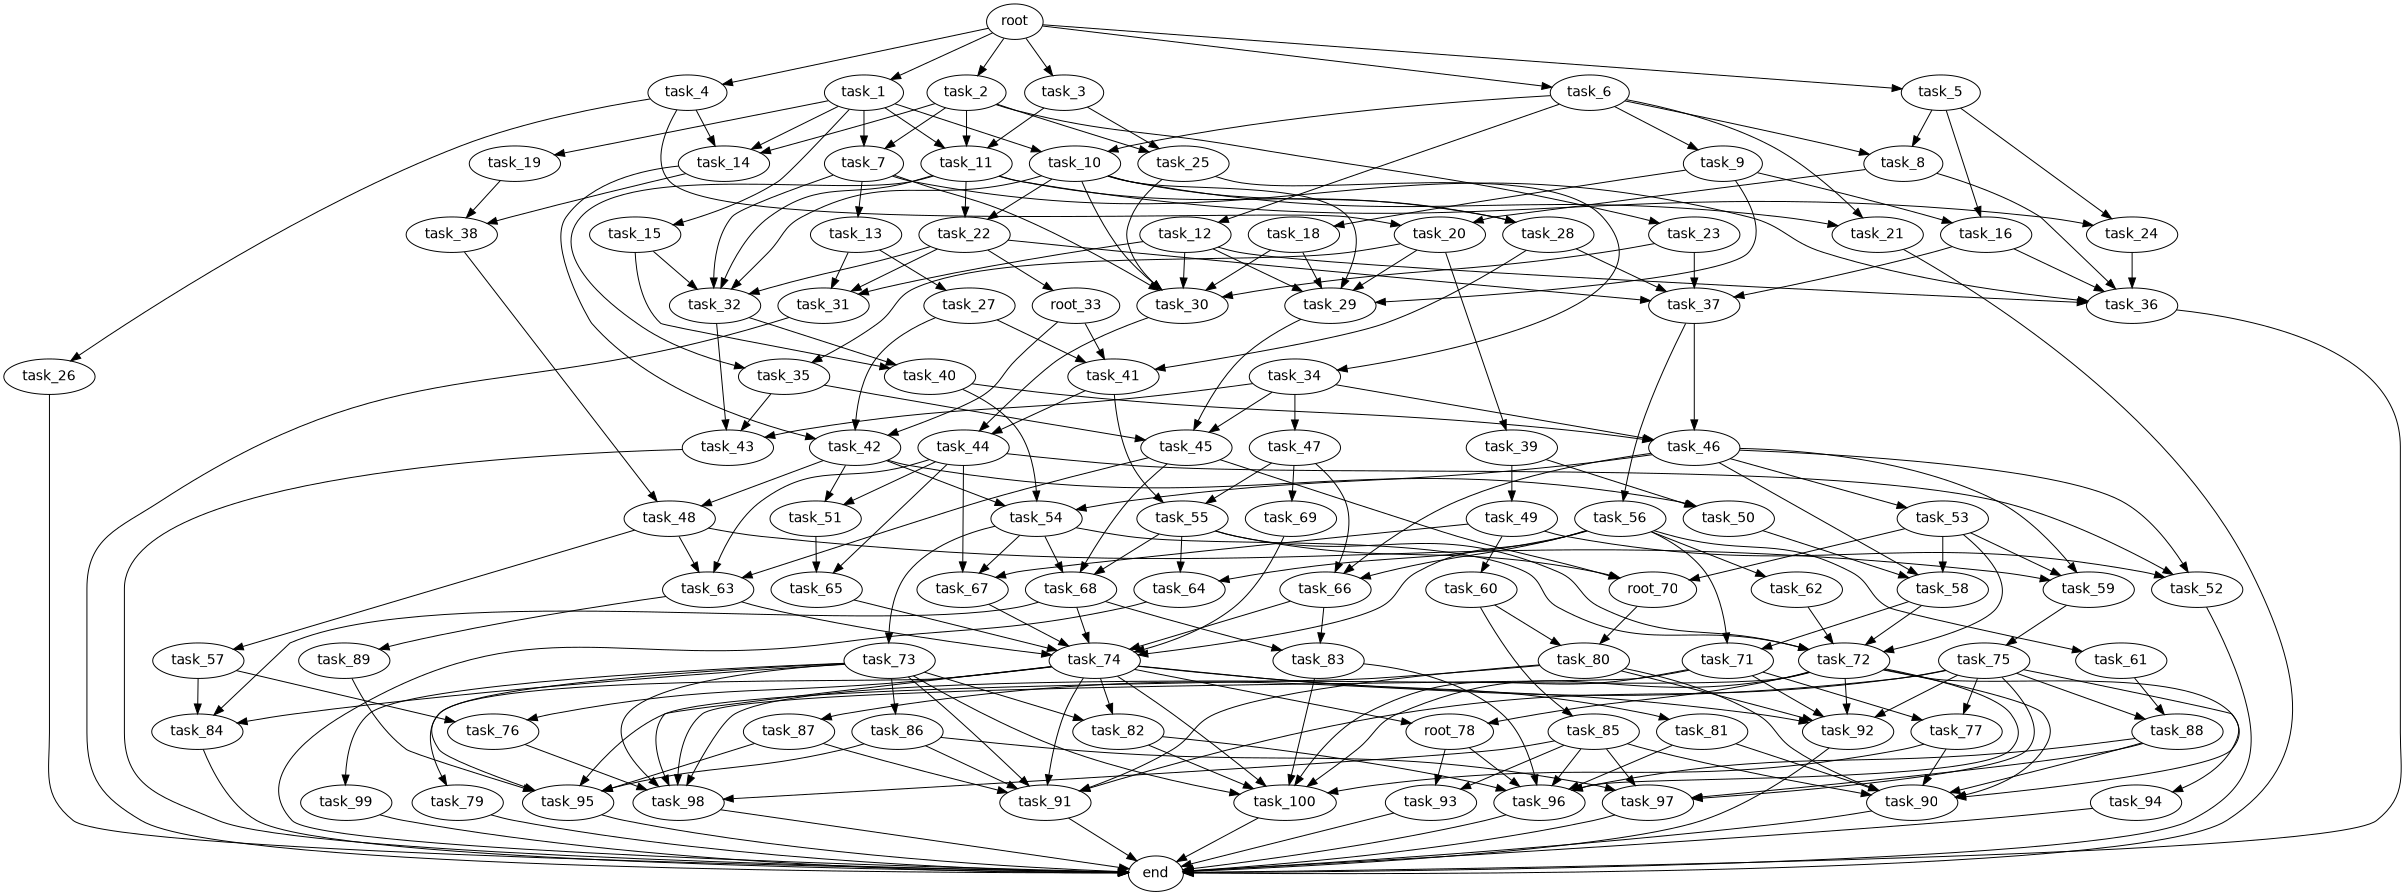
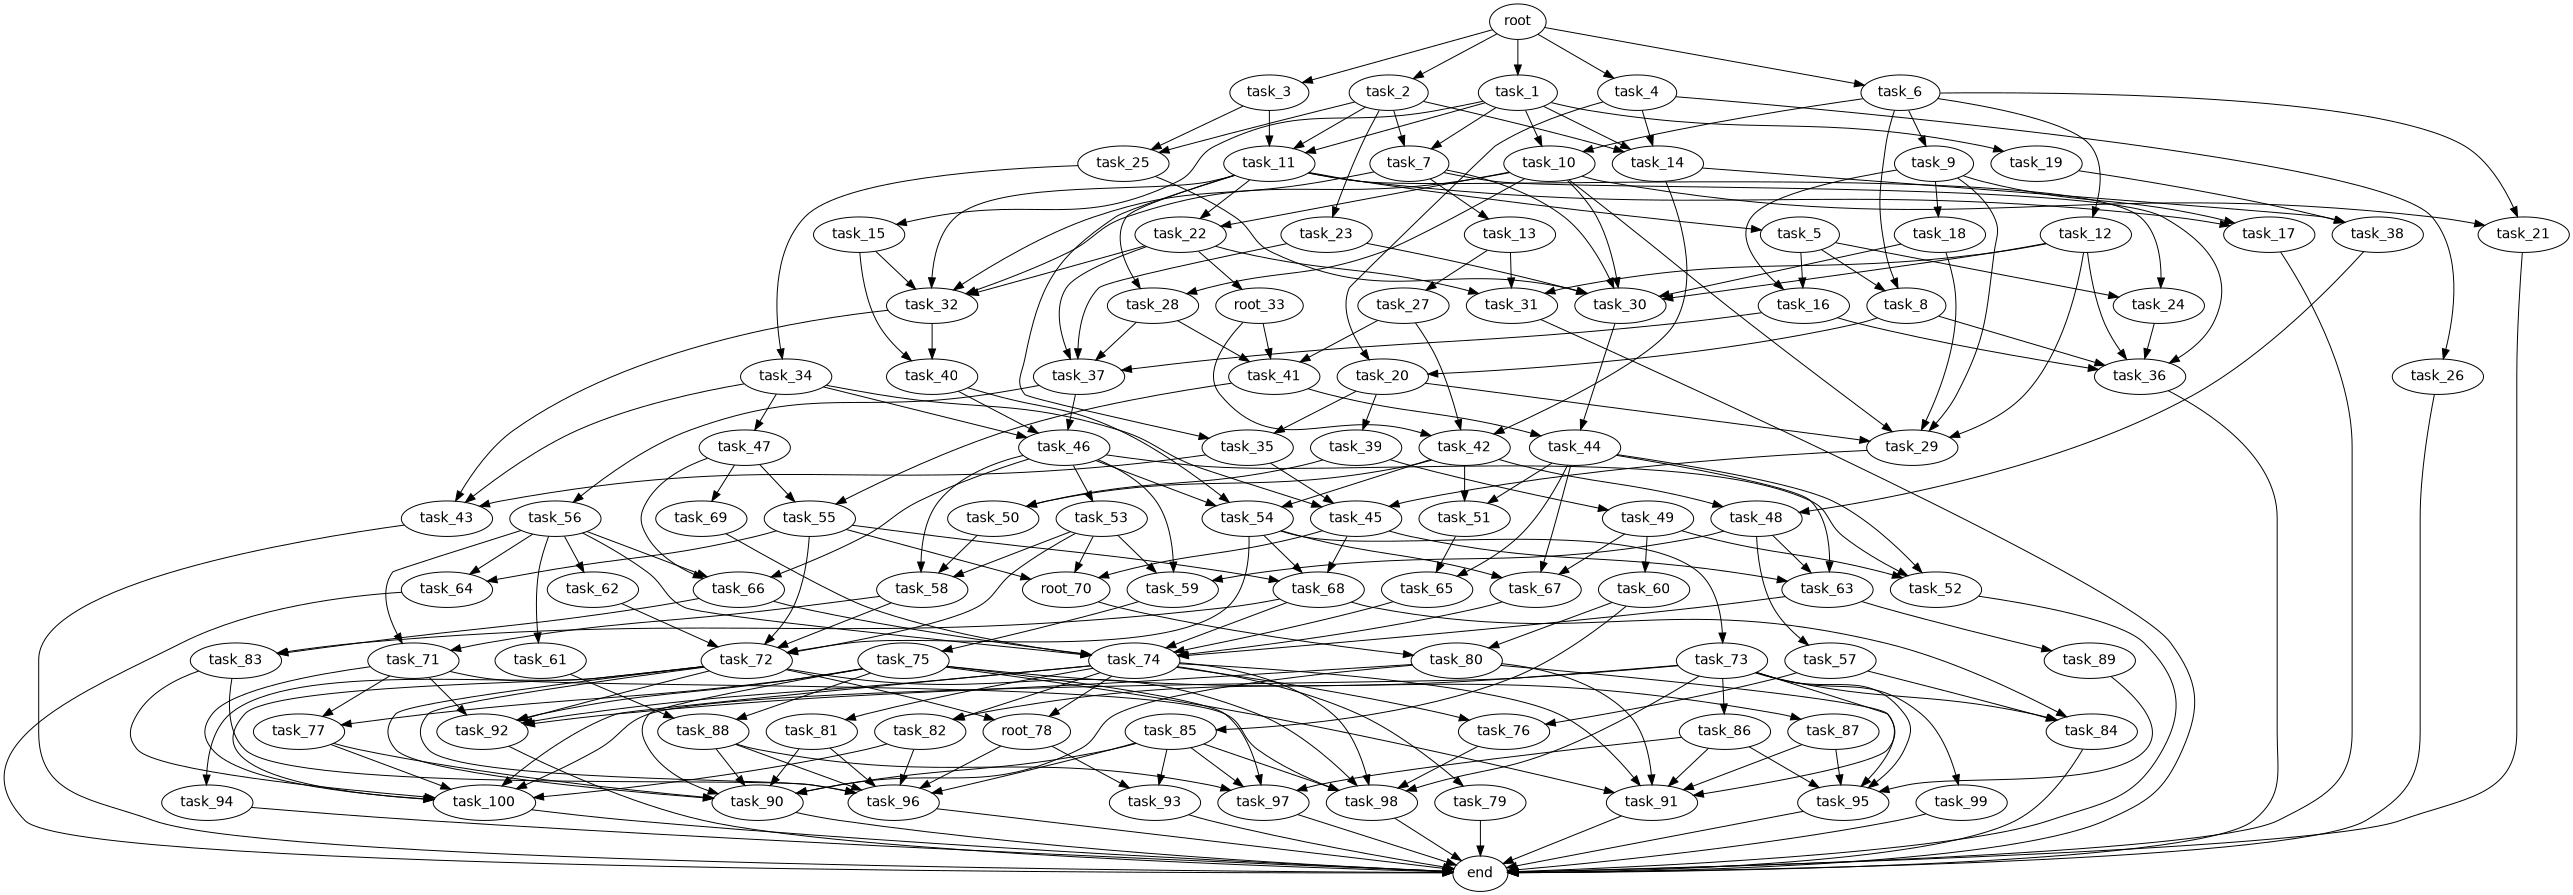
(1467, 56) -> (1530, 204)
none -> (2269, 235)
